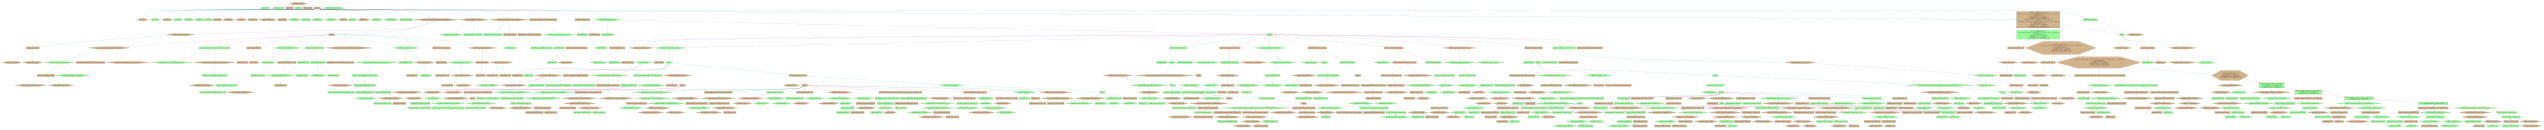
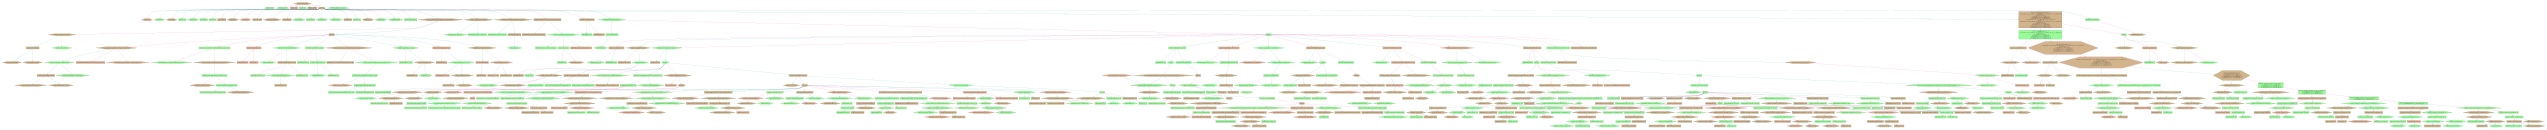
none -> (62, 48)
none -> (1656, 98)
